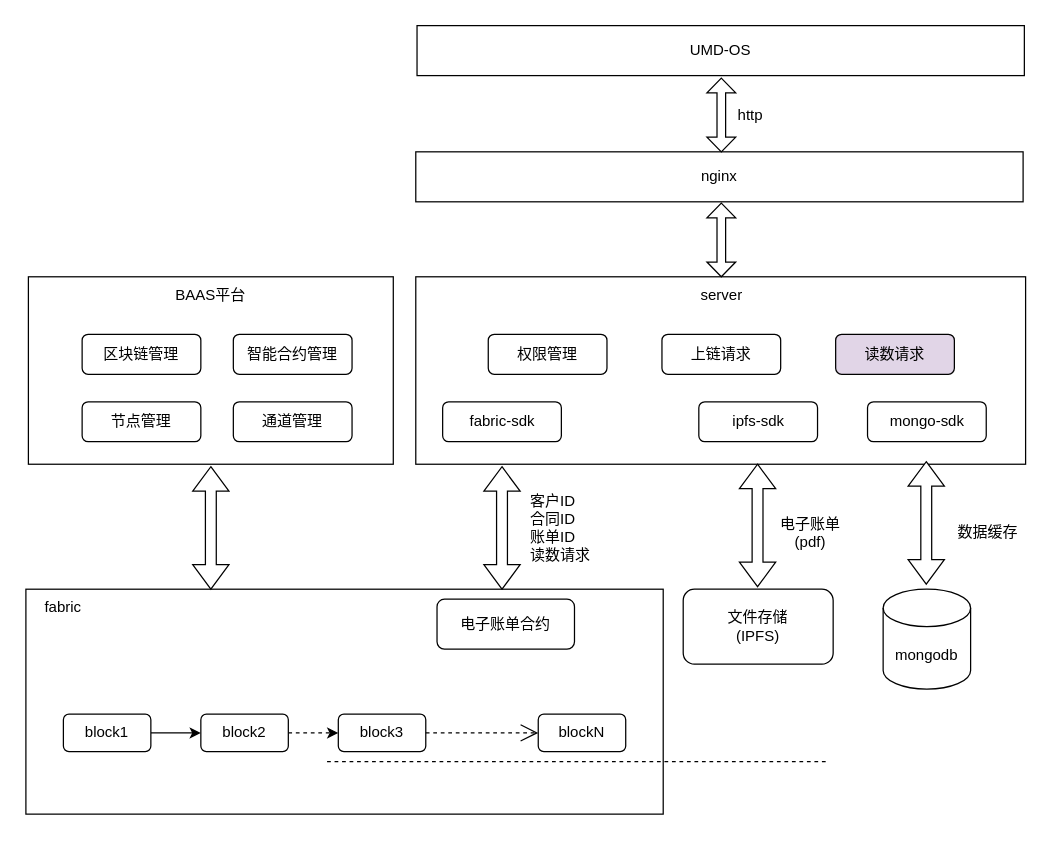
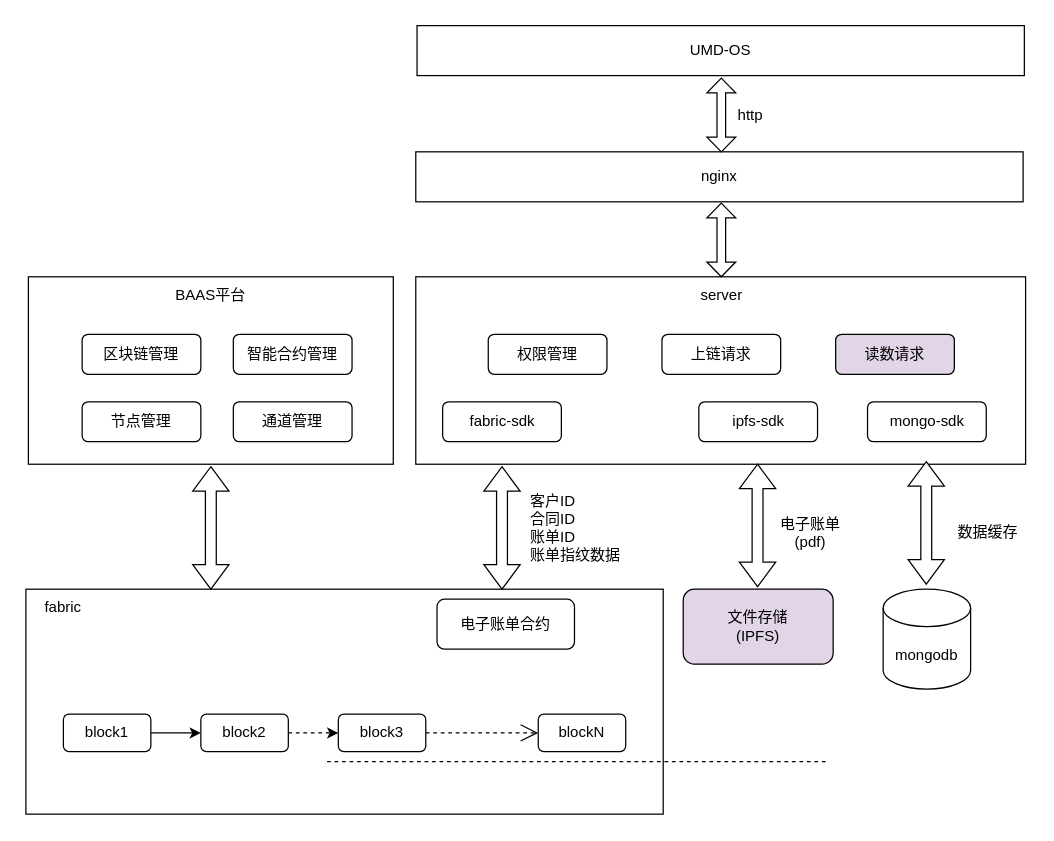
(561, 528) -> (576, 528)
(758, 627) -> (758, 627)
